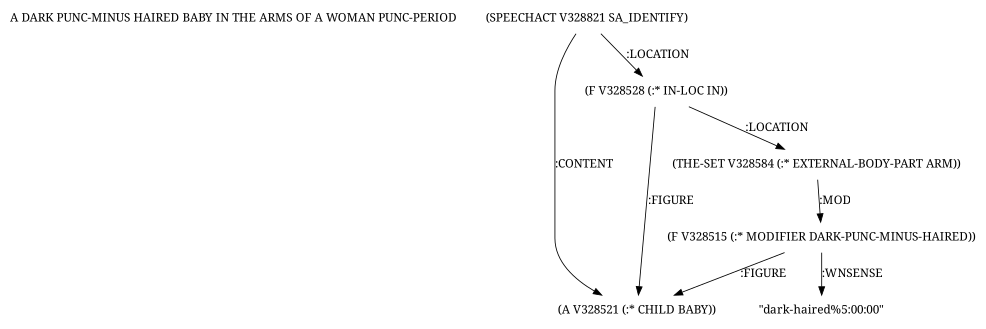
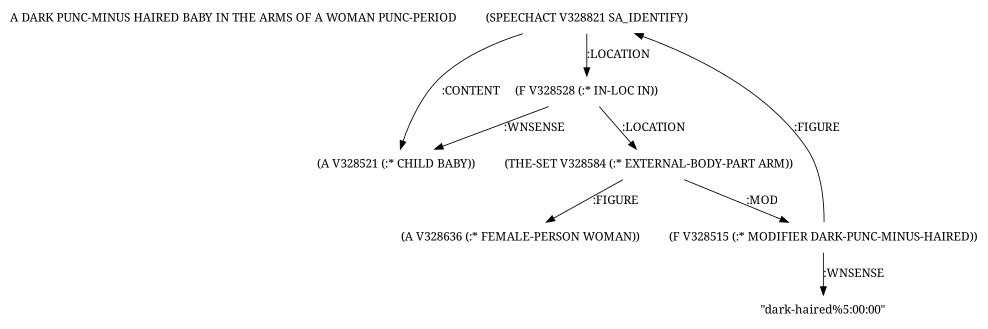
(671, 201) -> (534, 128)
none -> (521, 237)
(733, 272) -> (764, 103)
